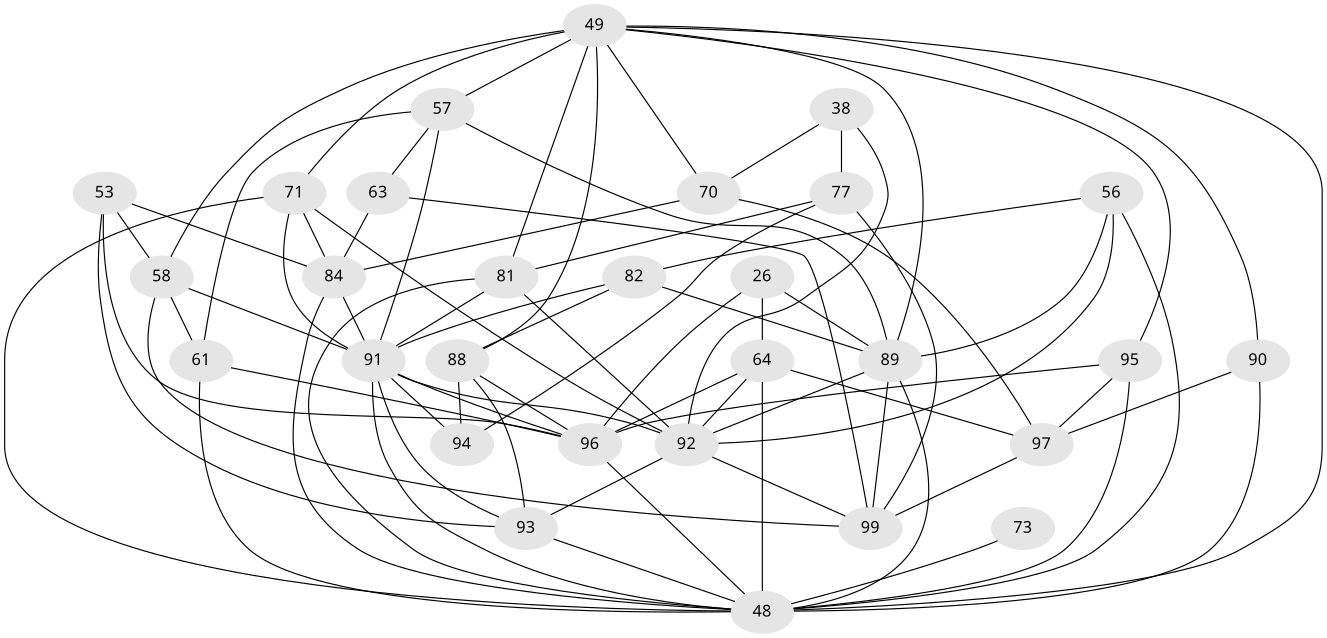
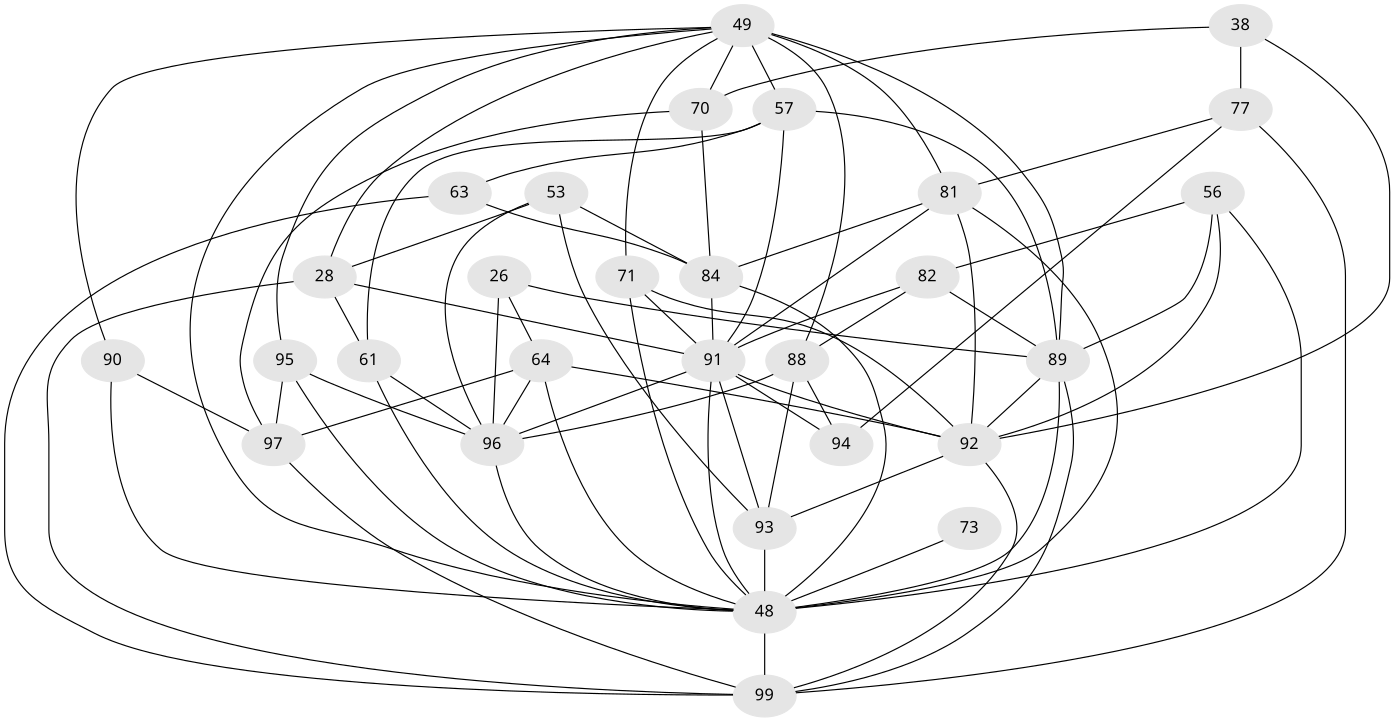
(314, 235) -> (830, 235)
(162, 277) -> (325, 277)
none -> (765, 654)
